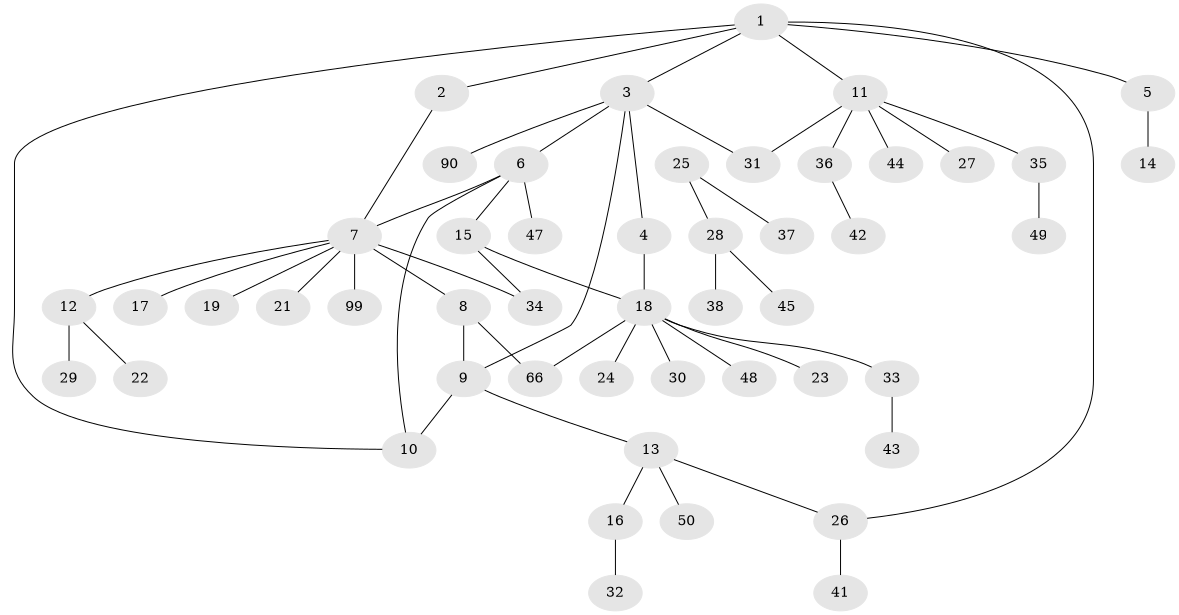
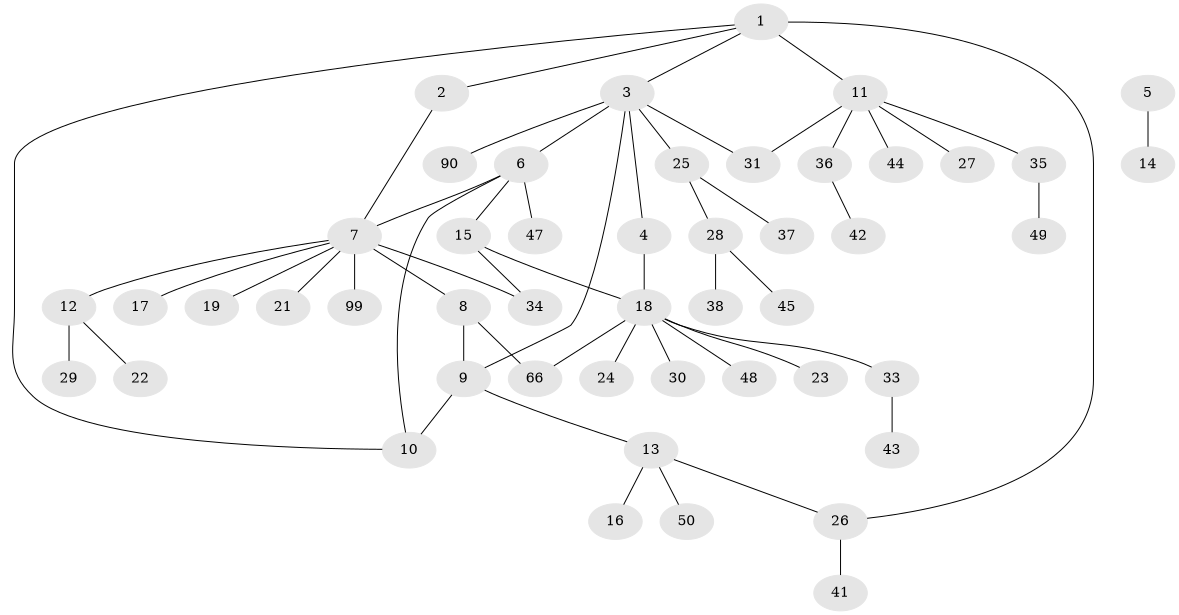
(925, 39) -> none
none -> (655, 129)
(615, 593) -> none
